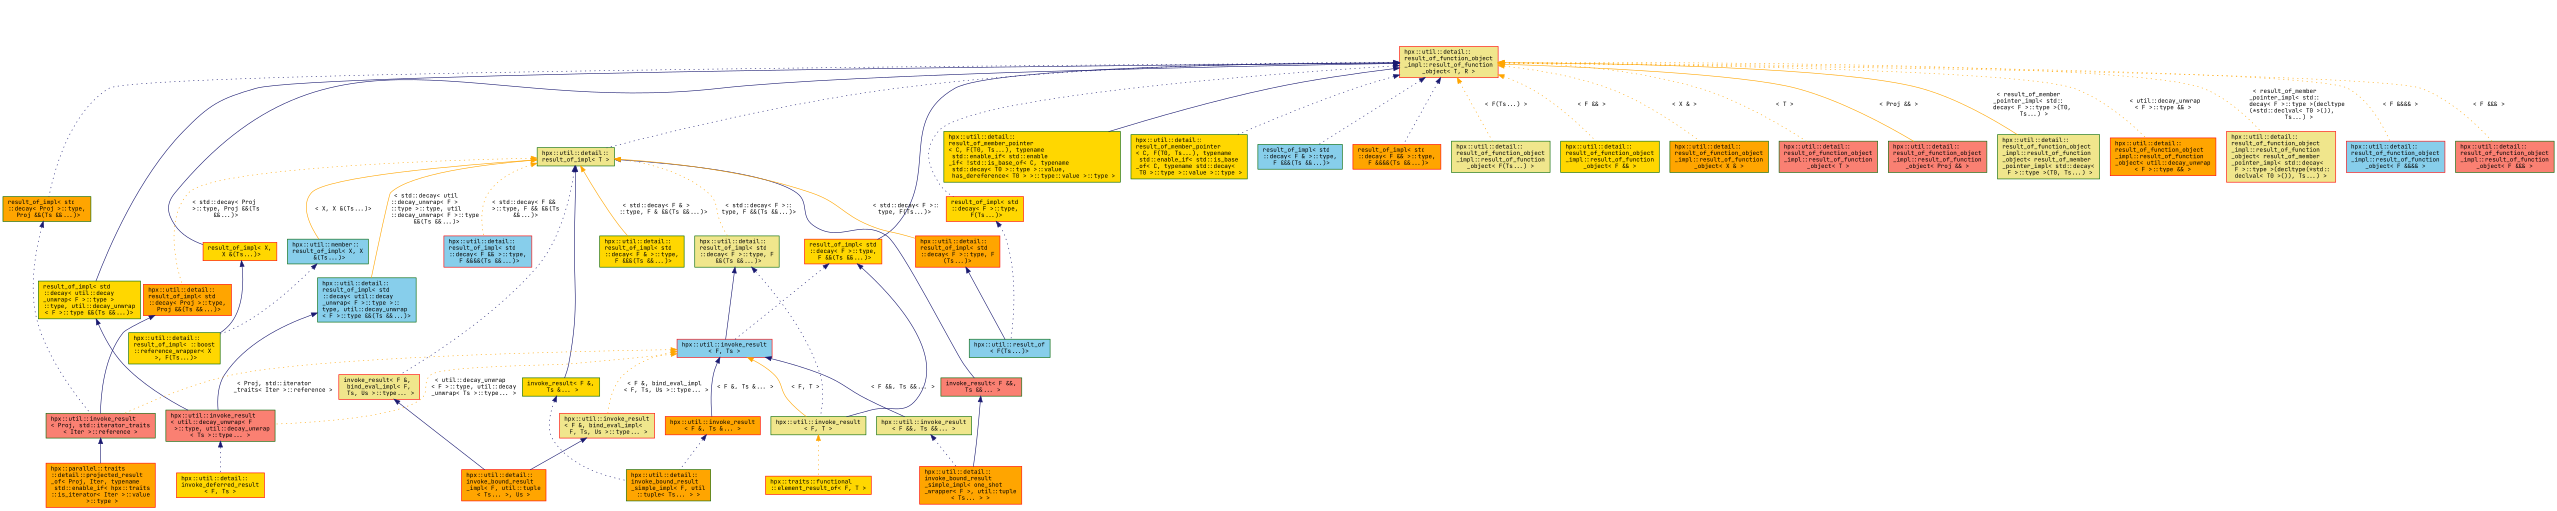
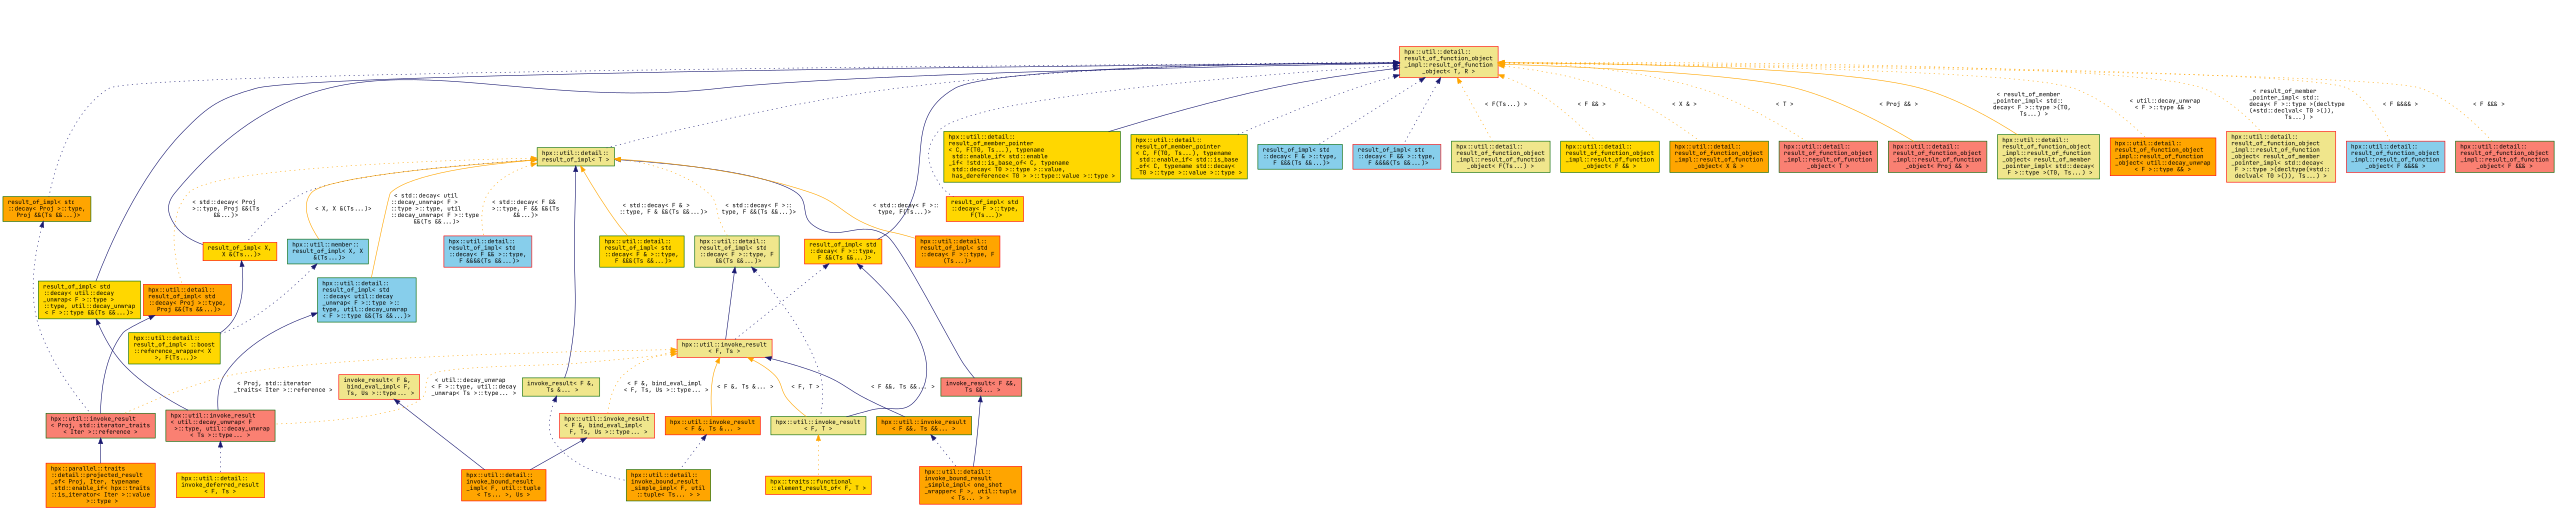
(1397, 157) -> (1397, 157)
(512, 293) -> (304, 193)
(725, 348) -> (725, 348)
(1010, 348) -> none
(561, 387) -> (561, 387)
(711, 389) -> (711, 389)
(924, 426) -> (924, 426)
